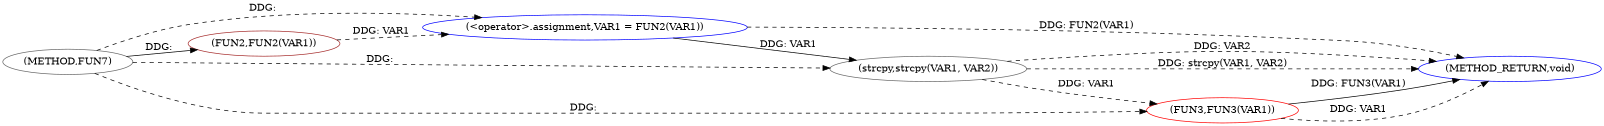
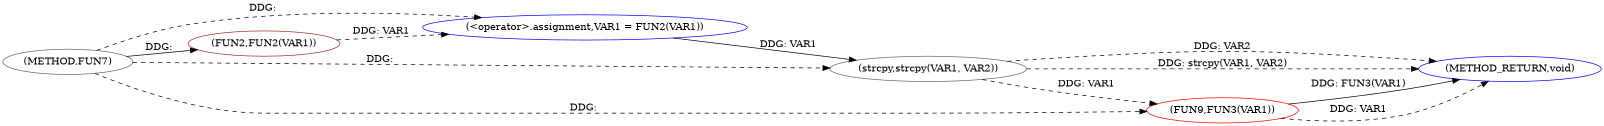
(1102, 32) -> none
(1222, 110) -> (1222, 110)
